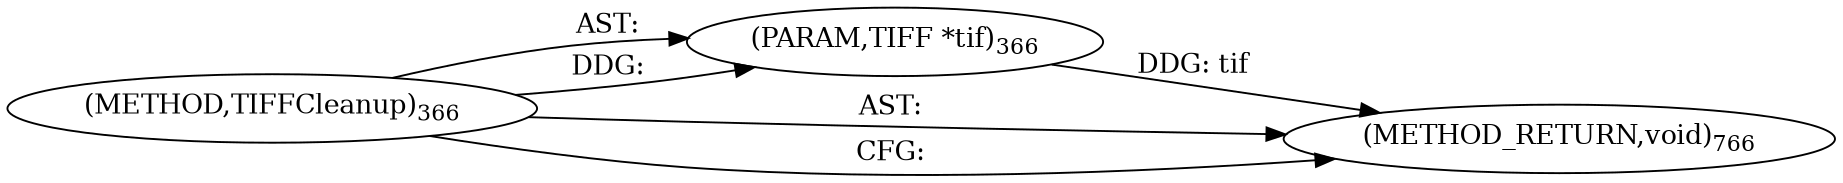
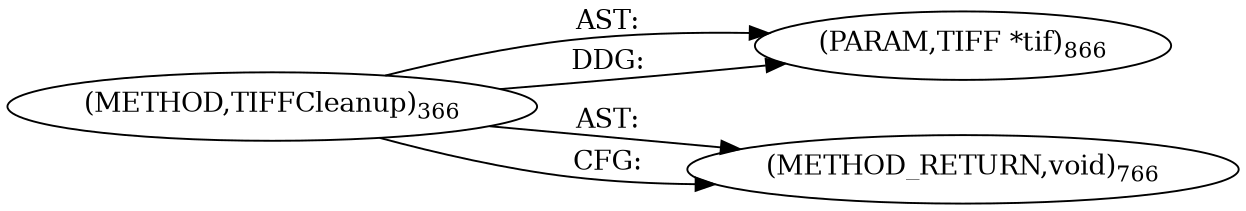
(1018, 39) -> (1086, 43)
(1206, 87) -> none
